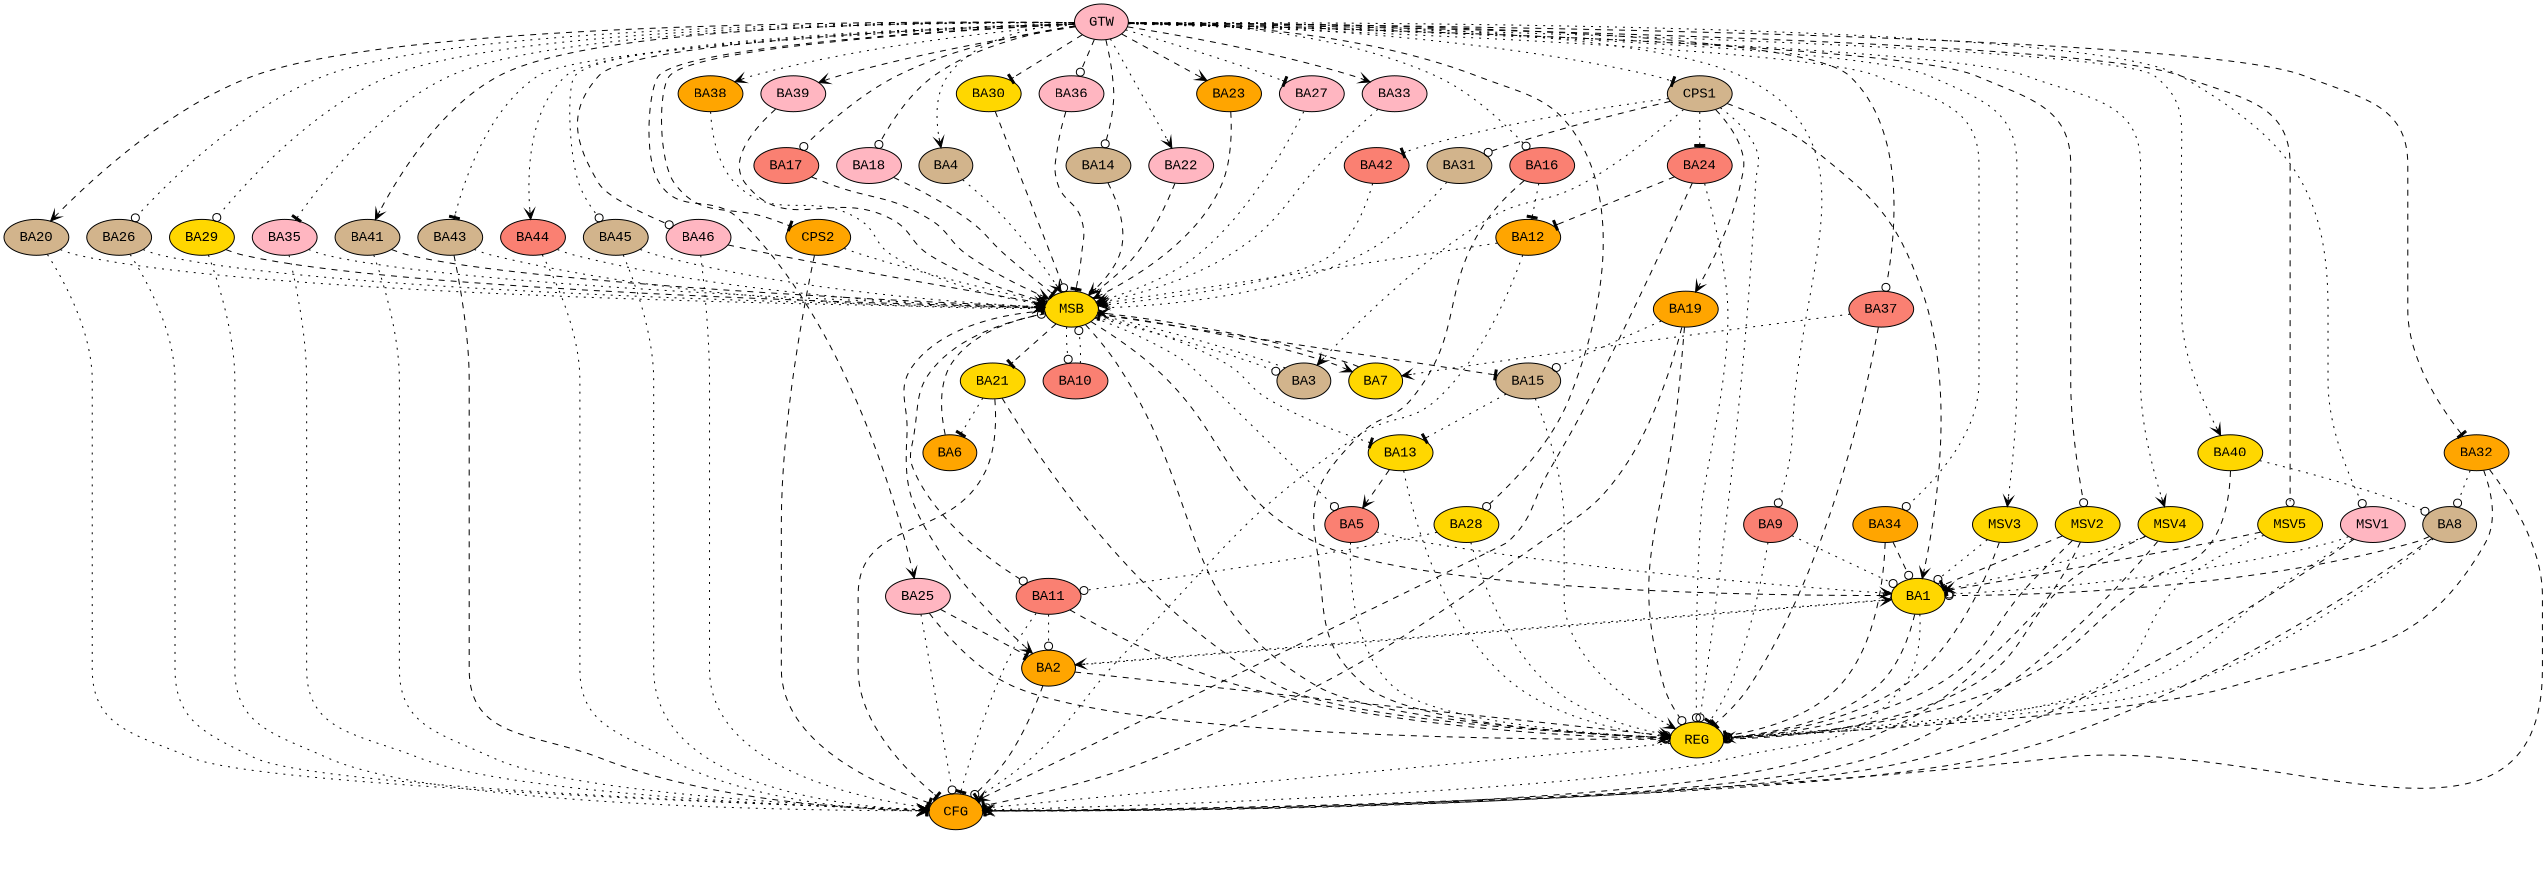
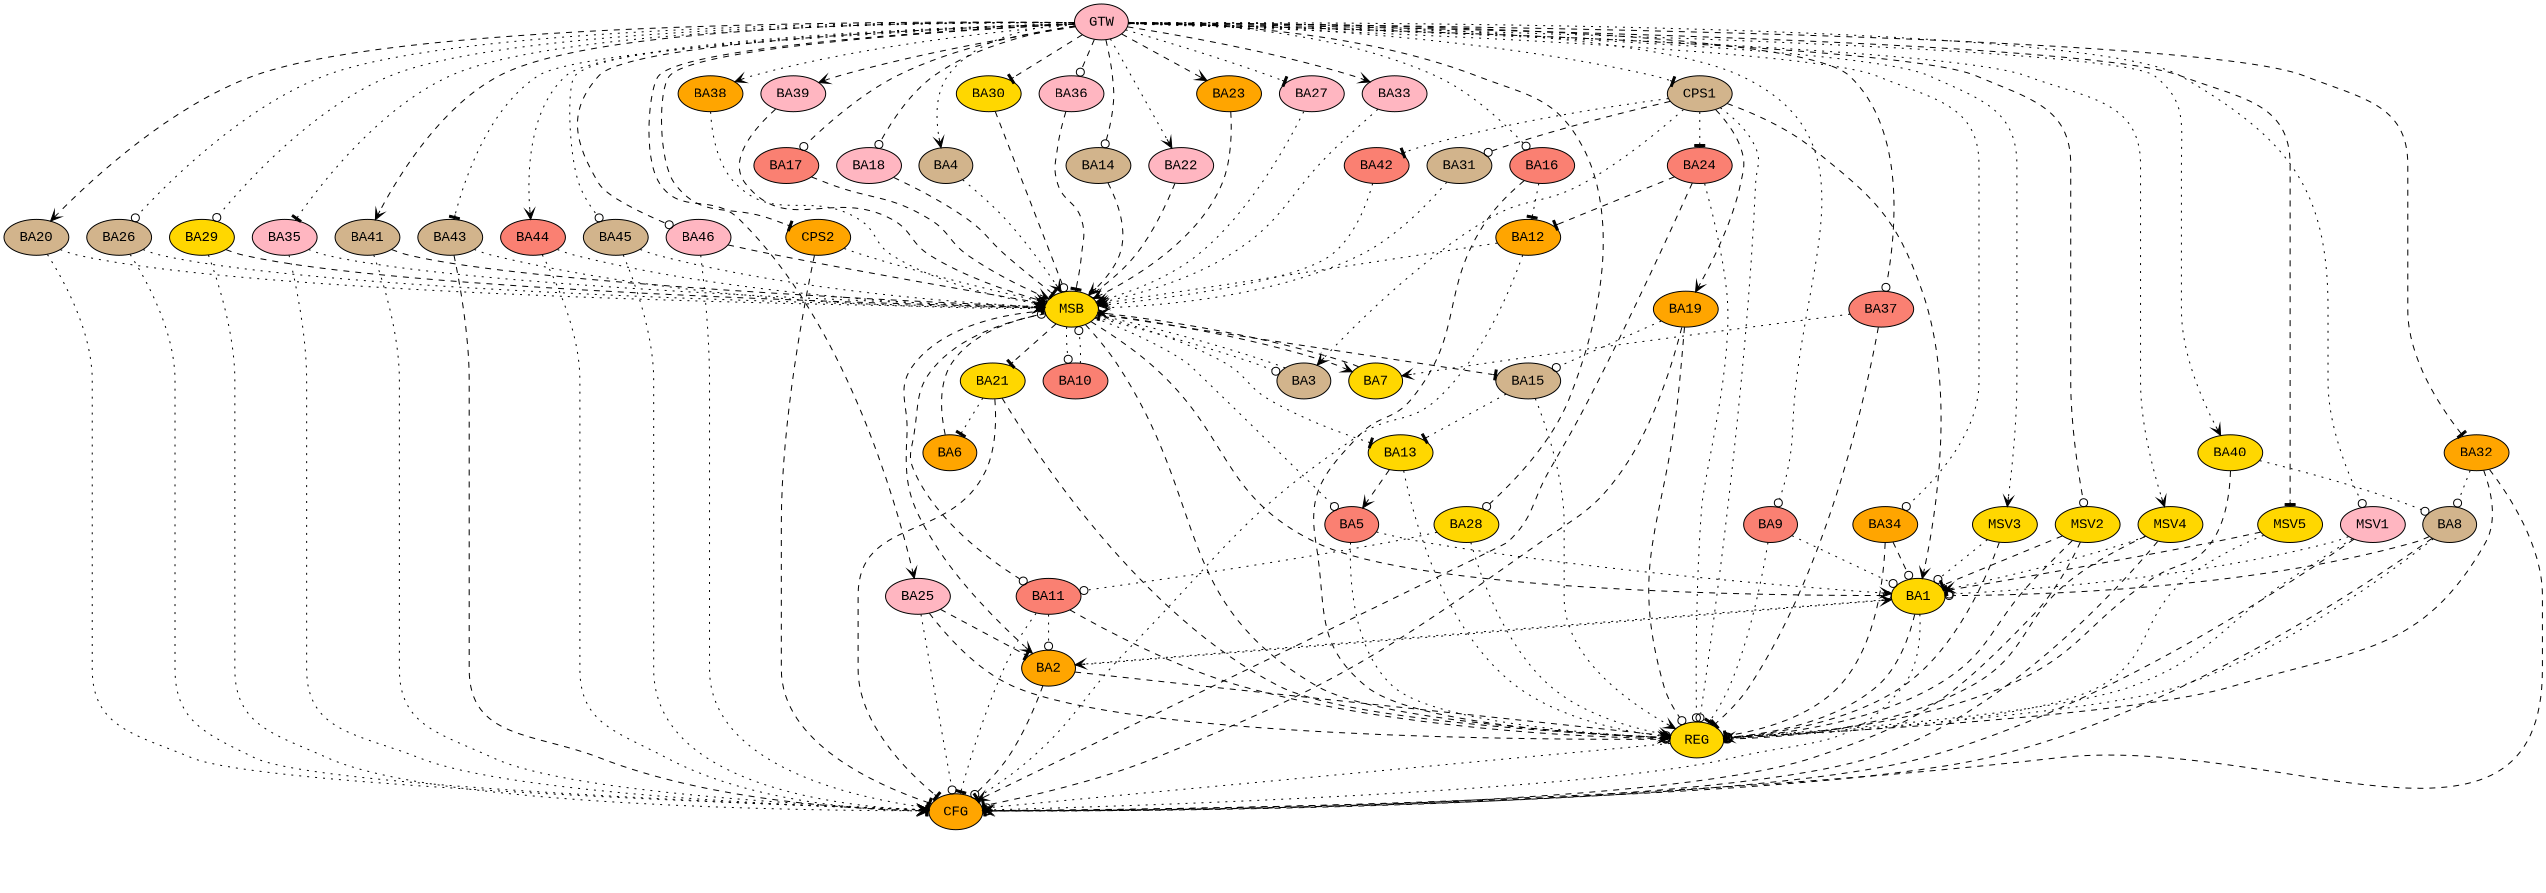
(2242, 98) -> (2242, 98)
